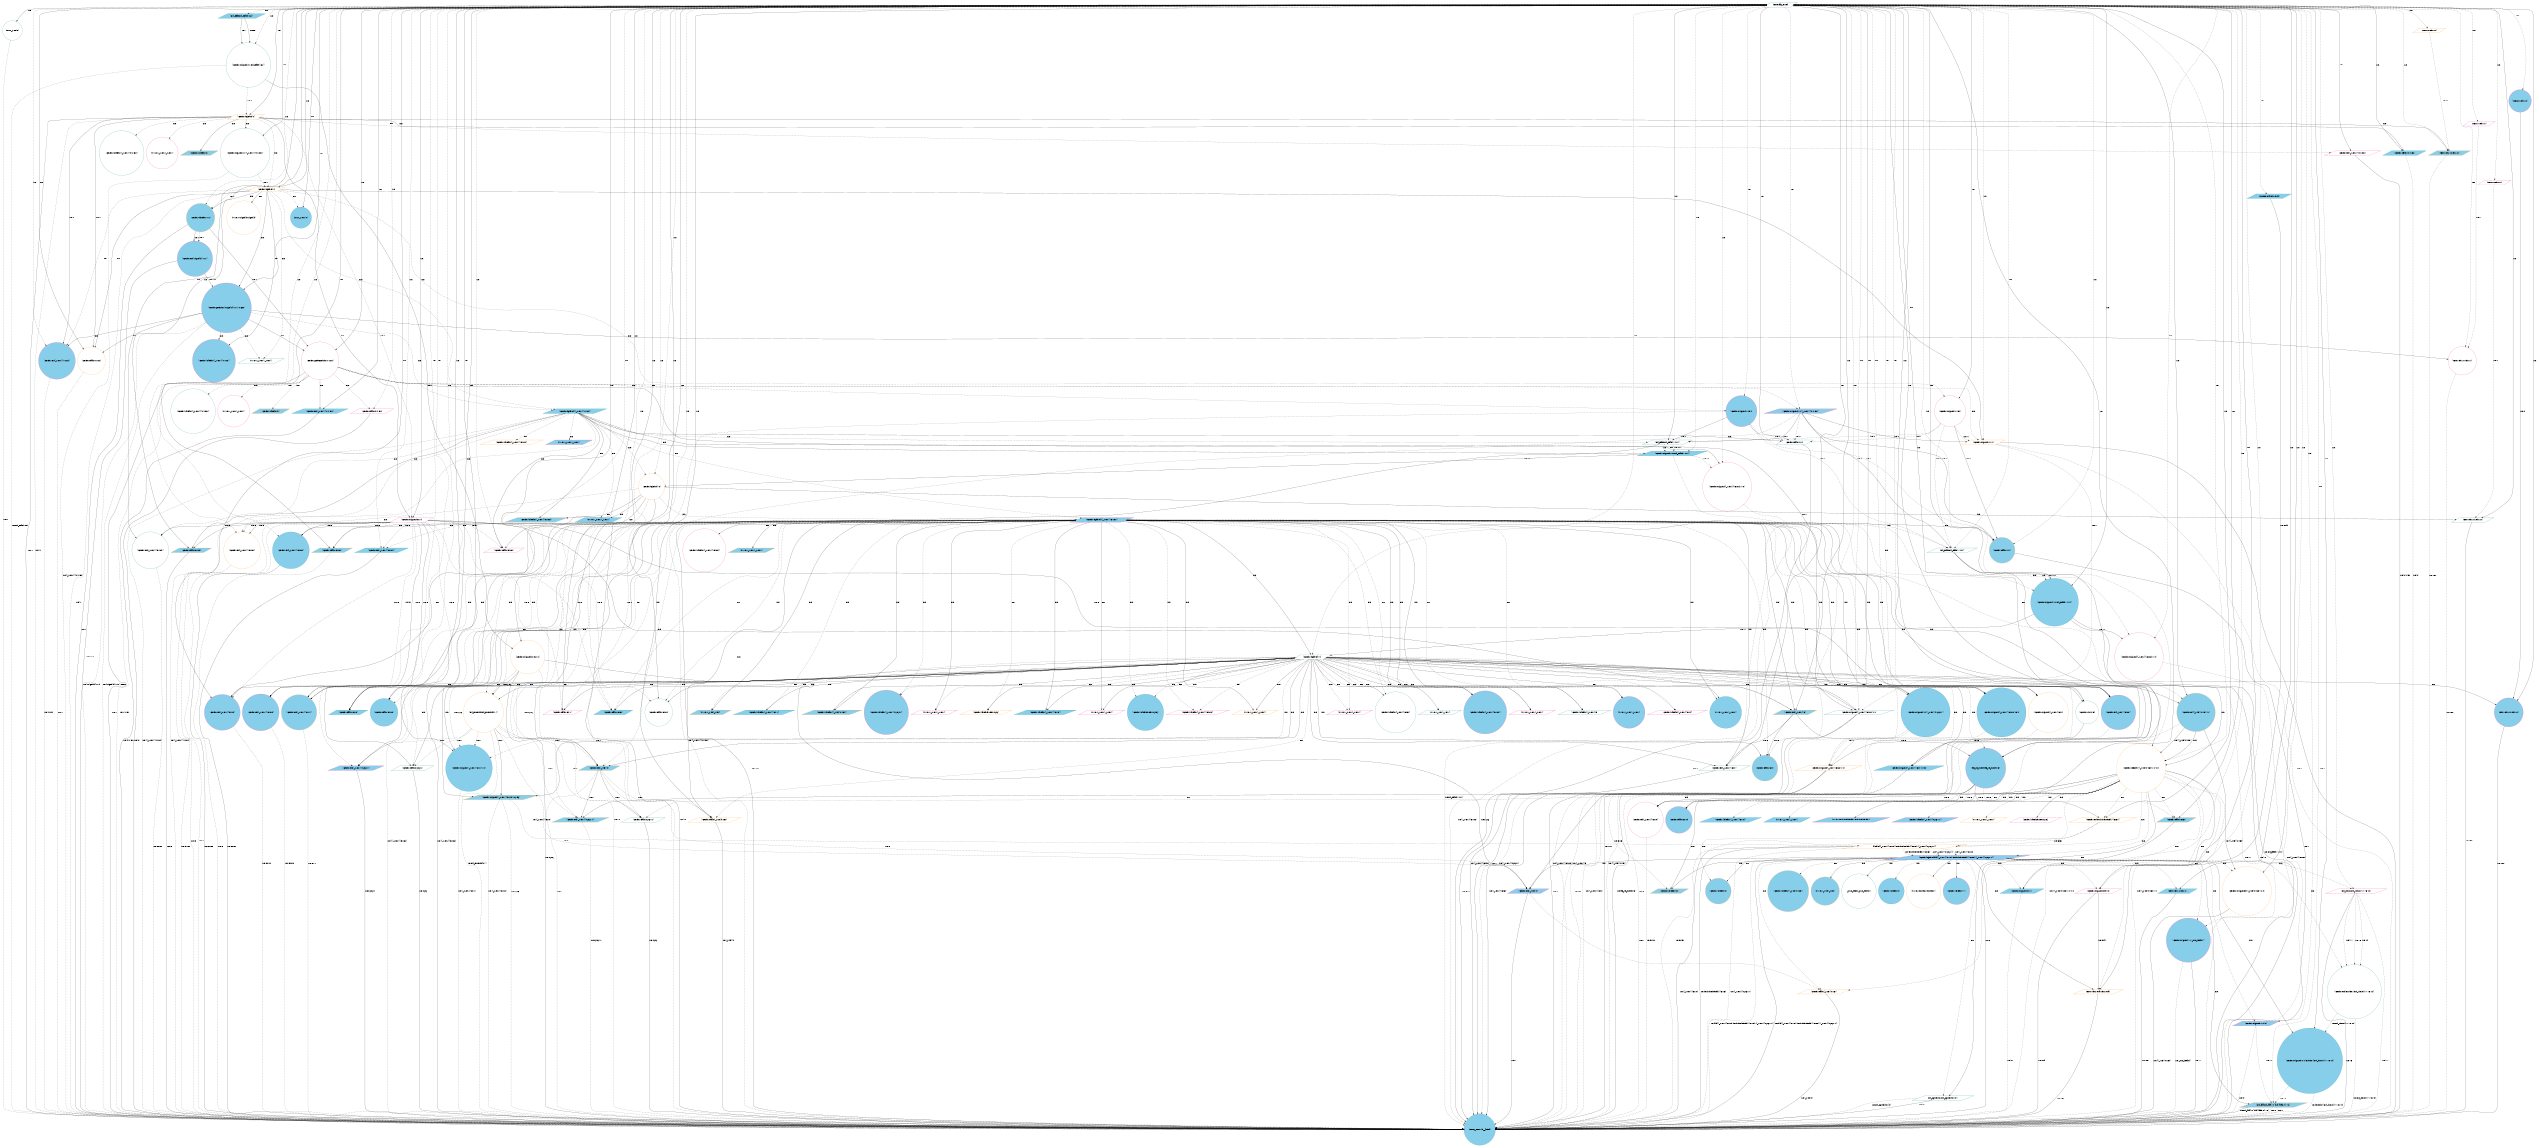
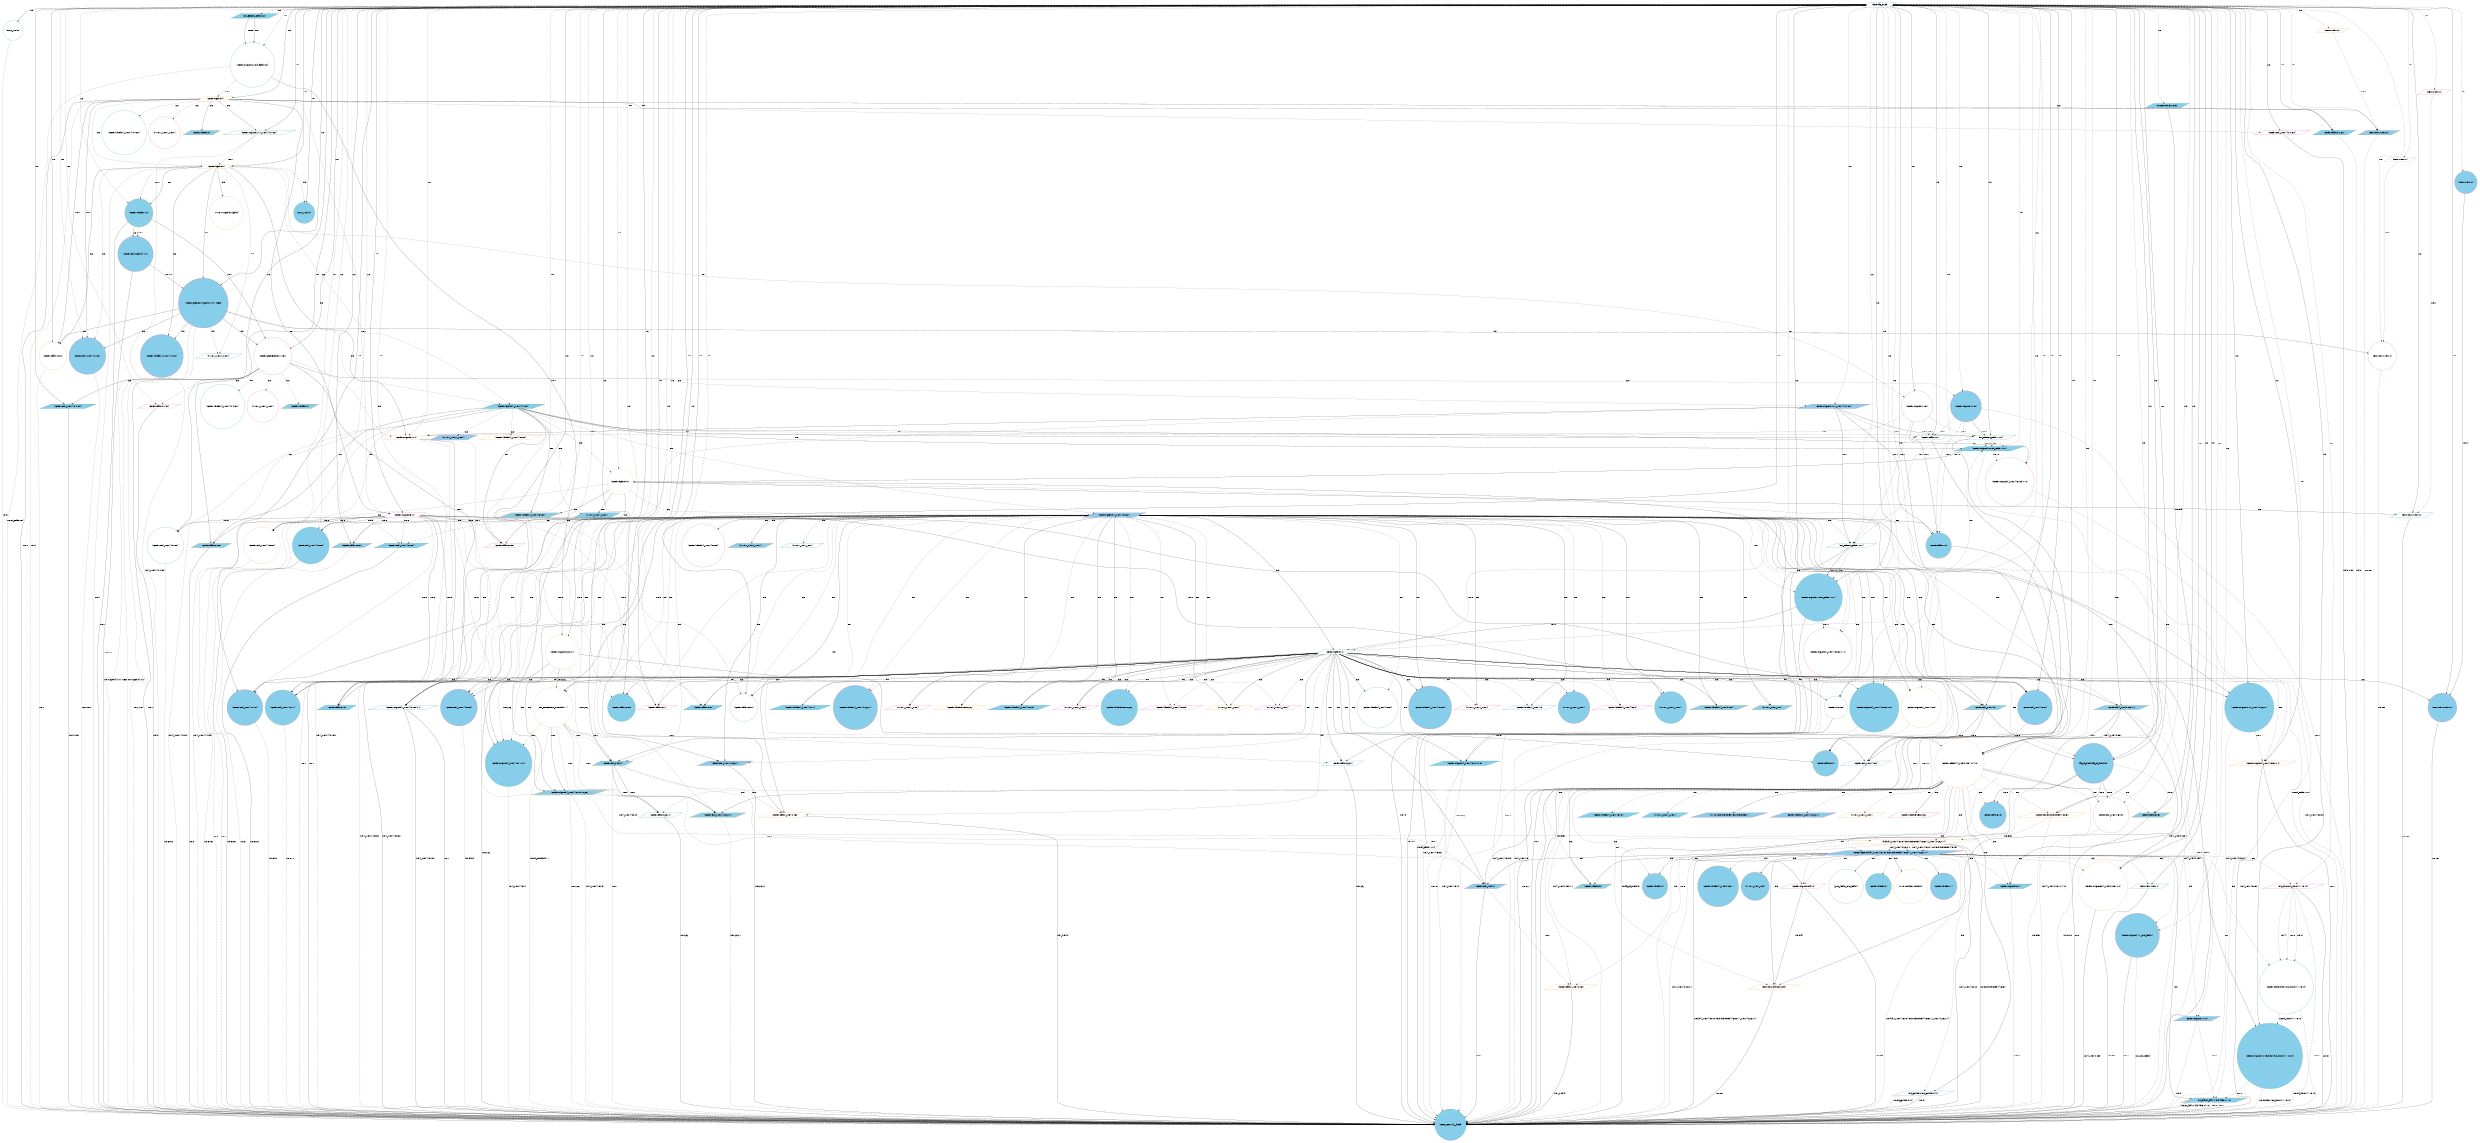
(245, 153) -> (259, 133)
(1347, 686) -> (1735, 628)
(2196, 712) -> (2121, 708)
(2177, 891) -> (2149, 886)
